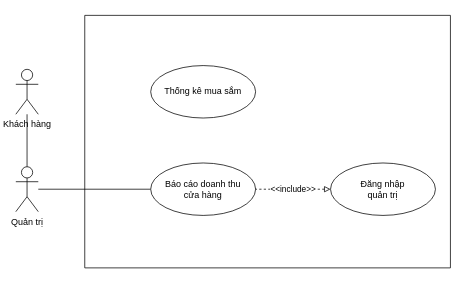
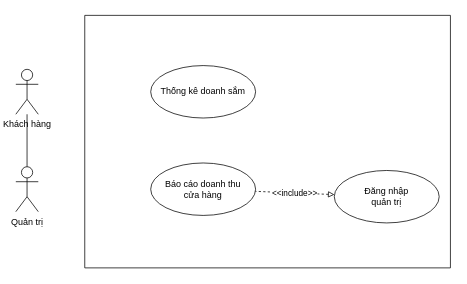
(203, 92) -> (203, 92)
(94, 189) -> none
(383, 189) -> (387, 197)
